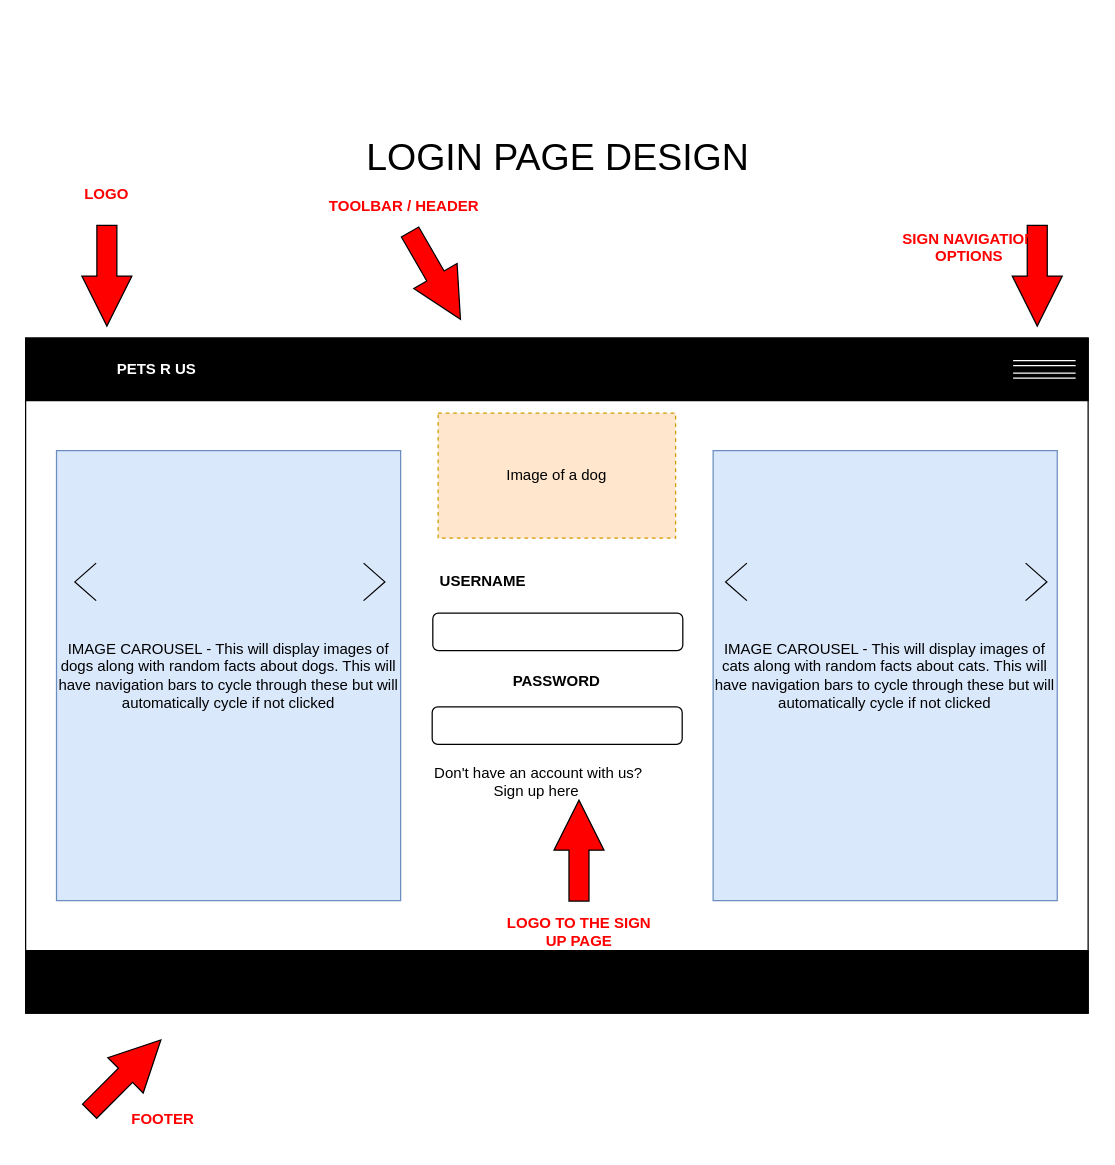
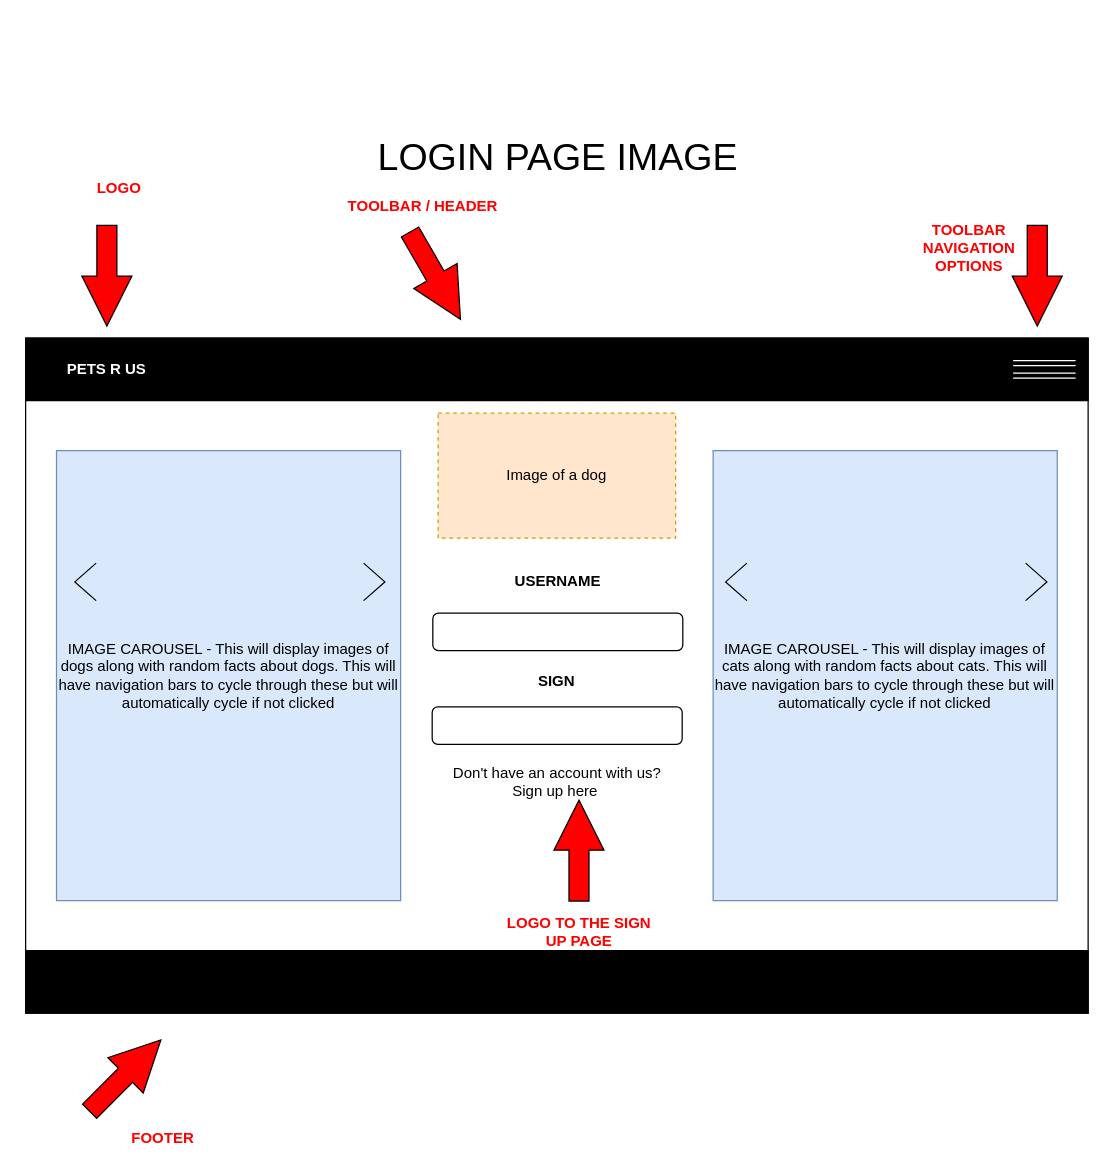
(558, 157) -> (558, 157)
(107, 194) -> (119, 188)
(404, 207) -> (423, 207)
(969, 257) -> (969, 257)
(157, 369) -> (107, 369)
(483, 582) -> (558, 582)
(557, 682) -> (557, 682)
(539, 782) -> (557, 782)
(163, 1119) -> (163, 1138)
